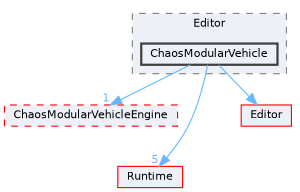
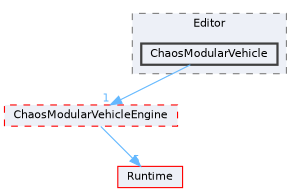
(194, 114) -> (117, 142)
(266, 116) -> none
